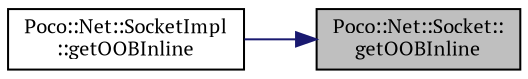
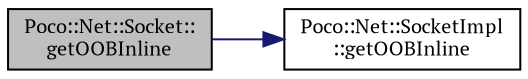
(270, 39) -> (238, 39)
